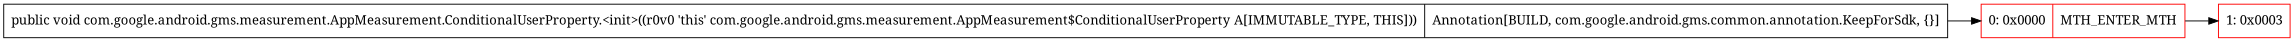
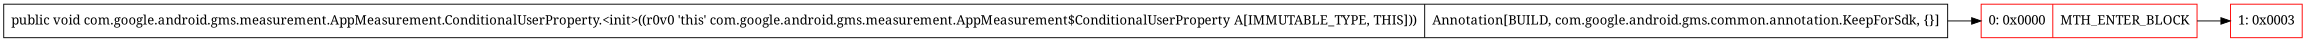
(2119, 20) -> (2125, 20)
